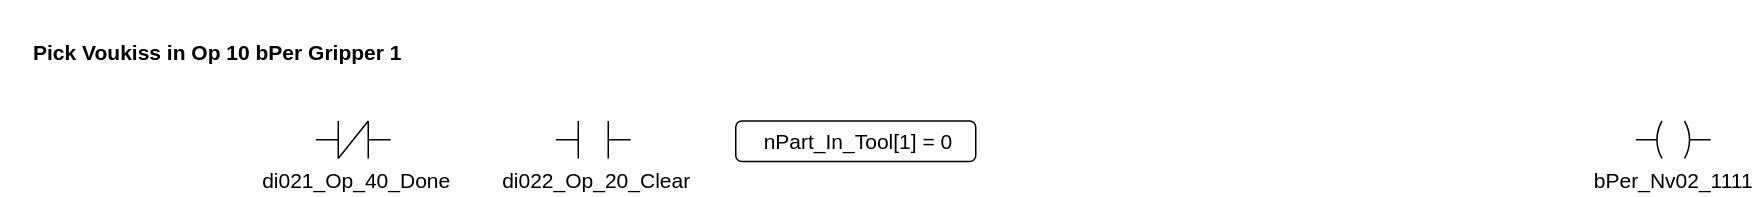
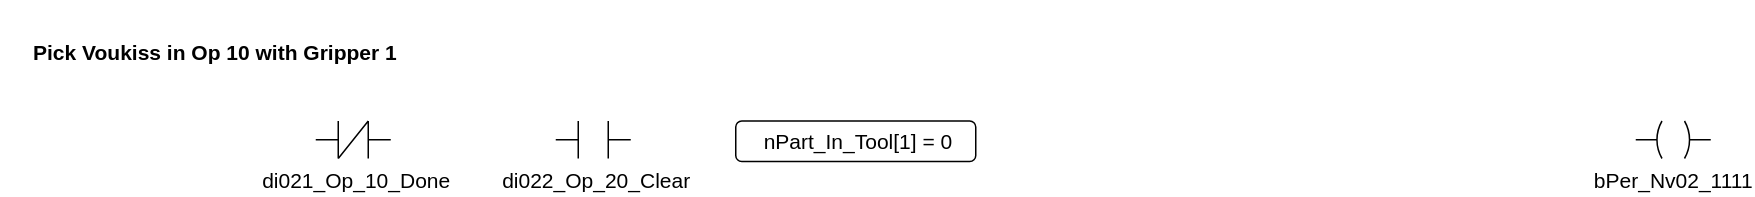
(215, 54) -> (213, 54)
(354, 181) -> (354, 181)
